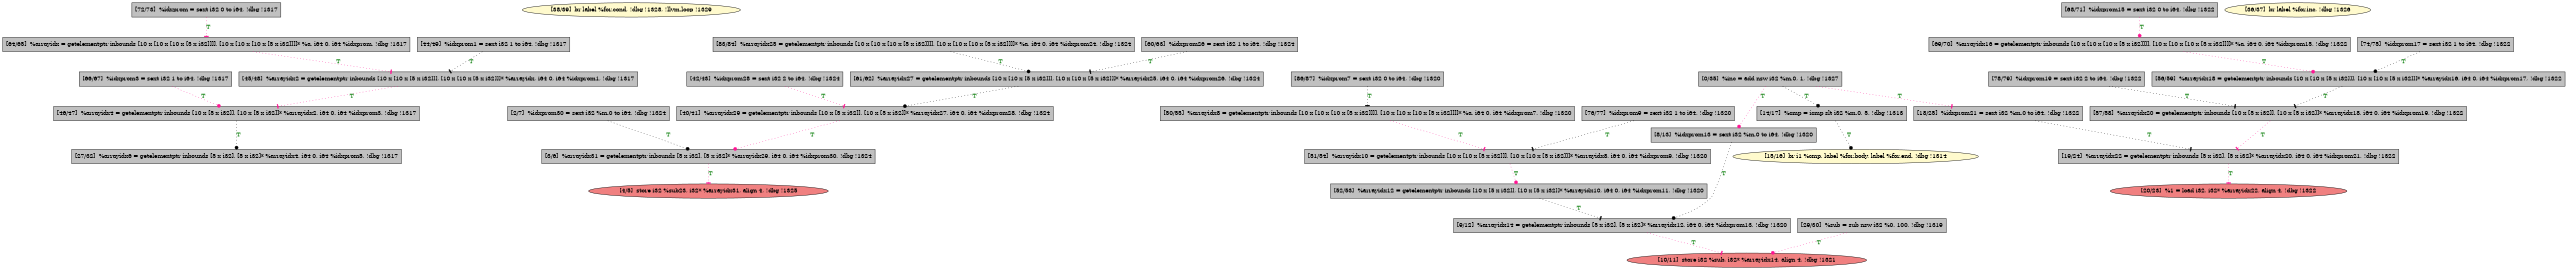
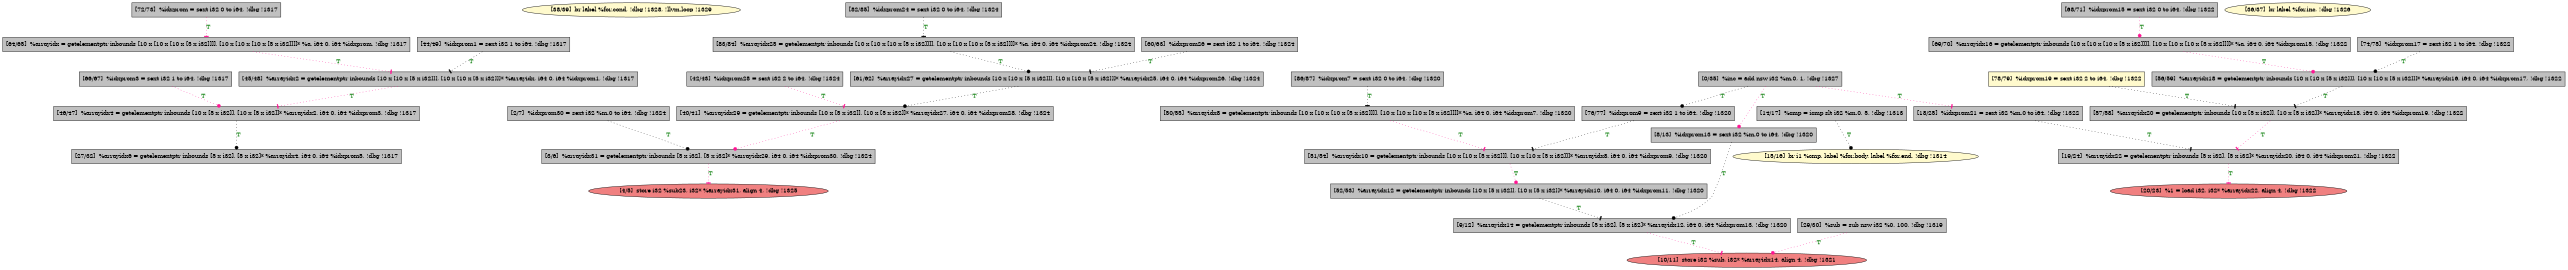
none -> (924, 10)
(2067, 79) -> (2067, 79)
(1800, 96) -> (1716, 96)
